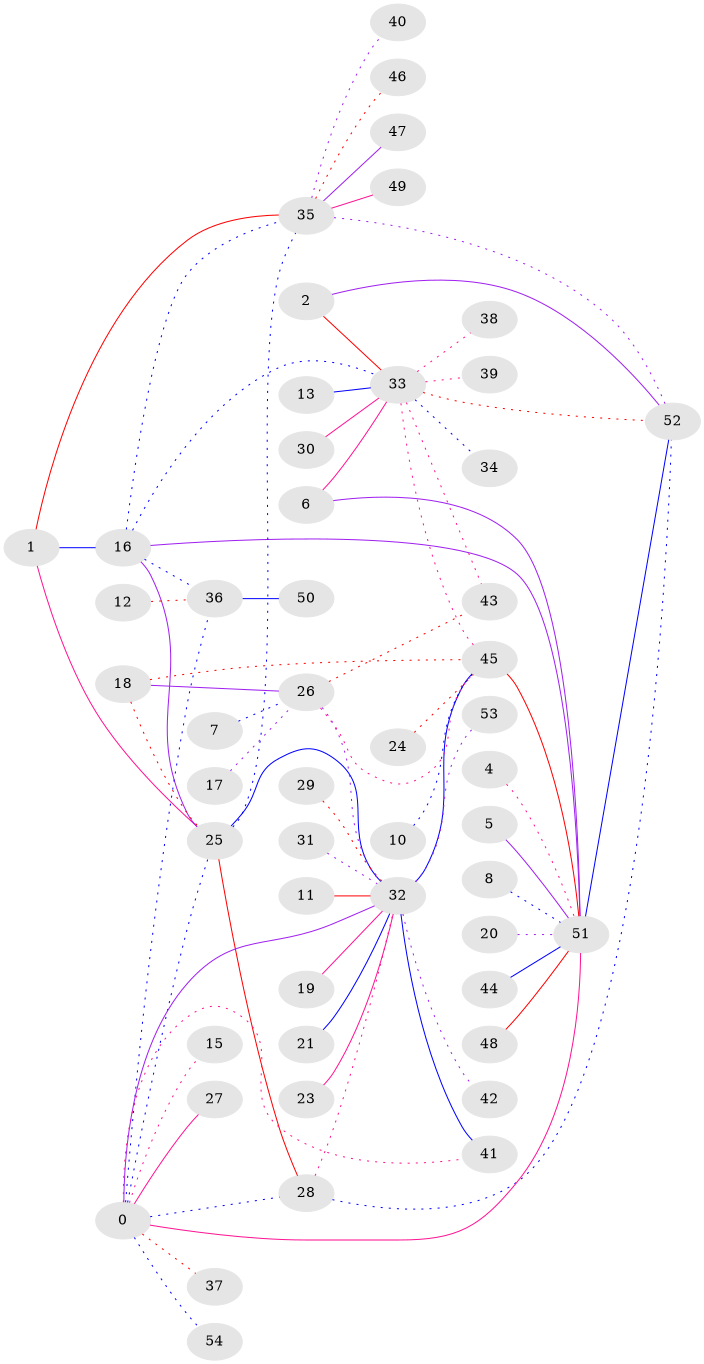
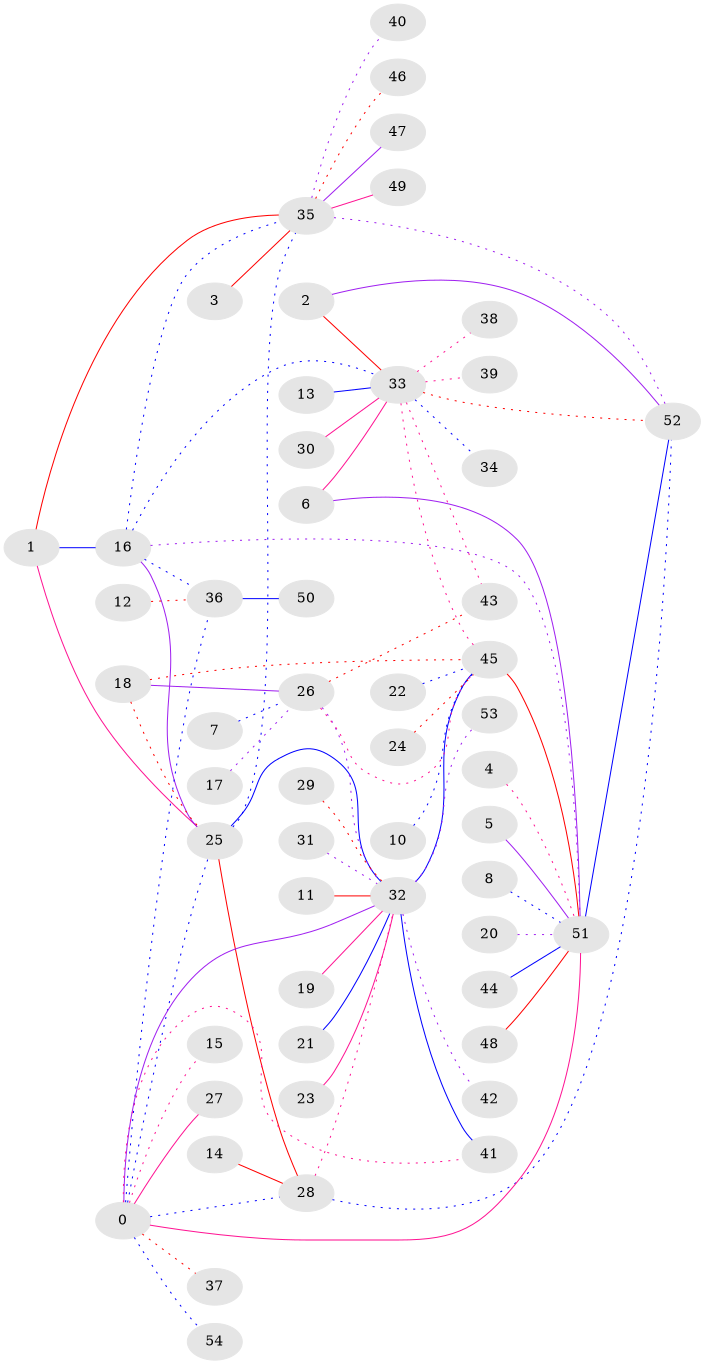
none -> (215, 301)
(508, 569) -> (508, 569)
none -> (398, 692)
none -> (215, 1154)
